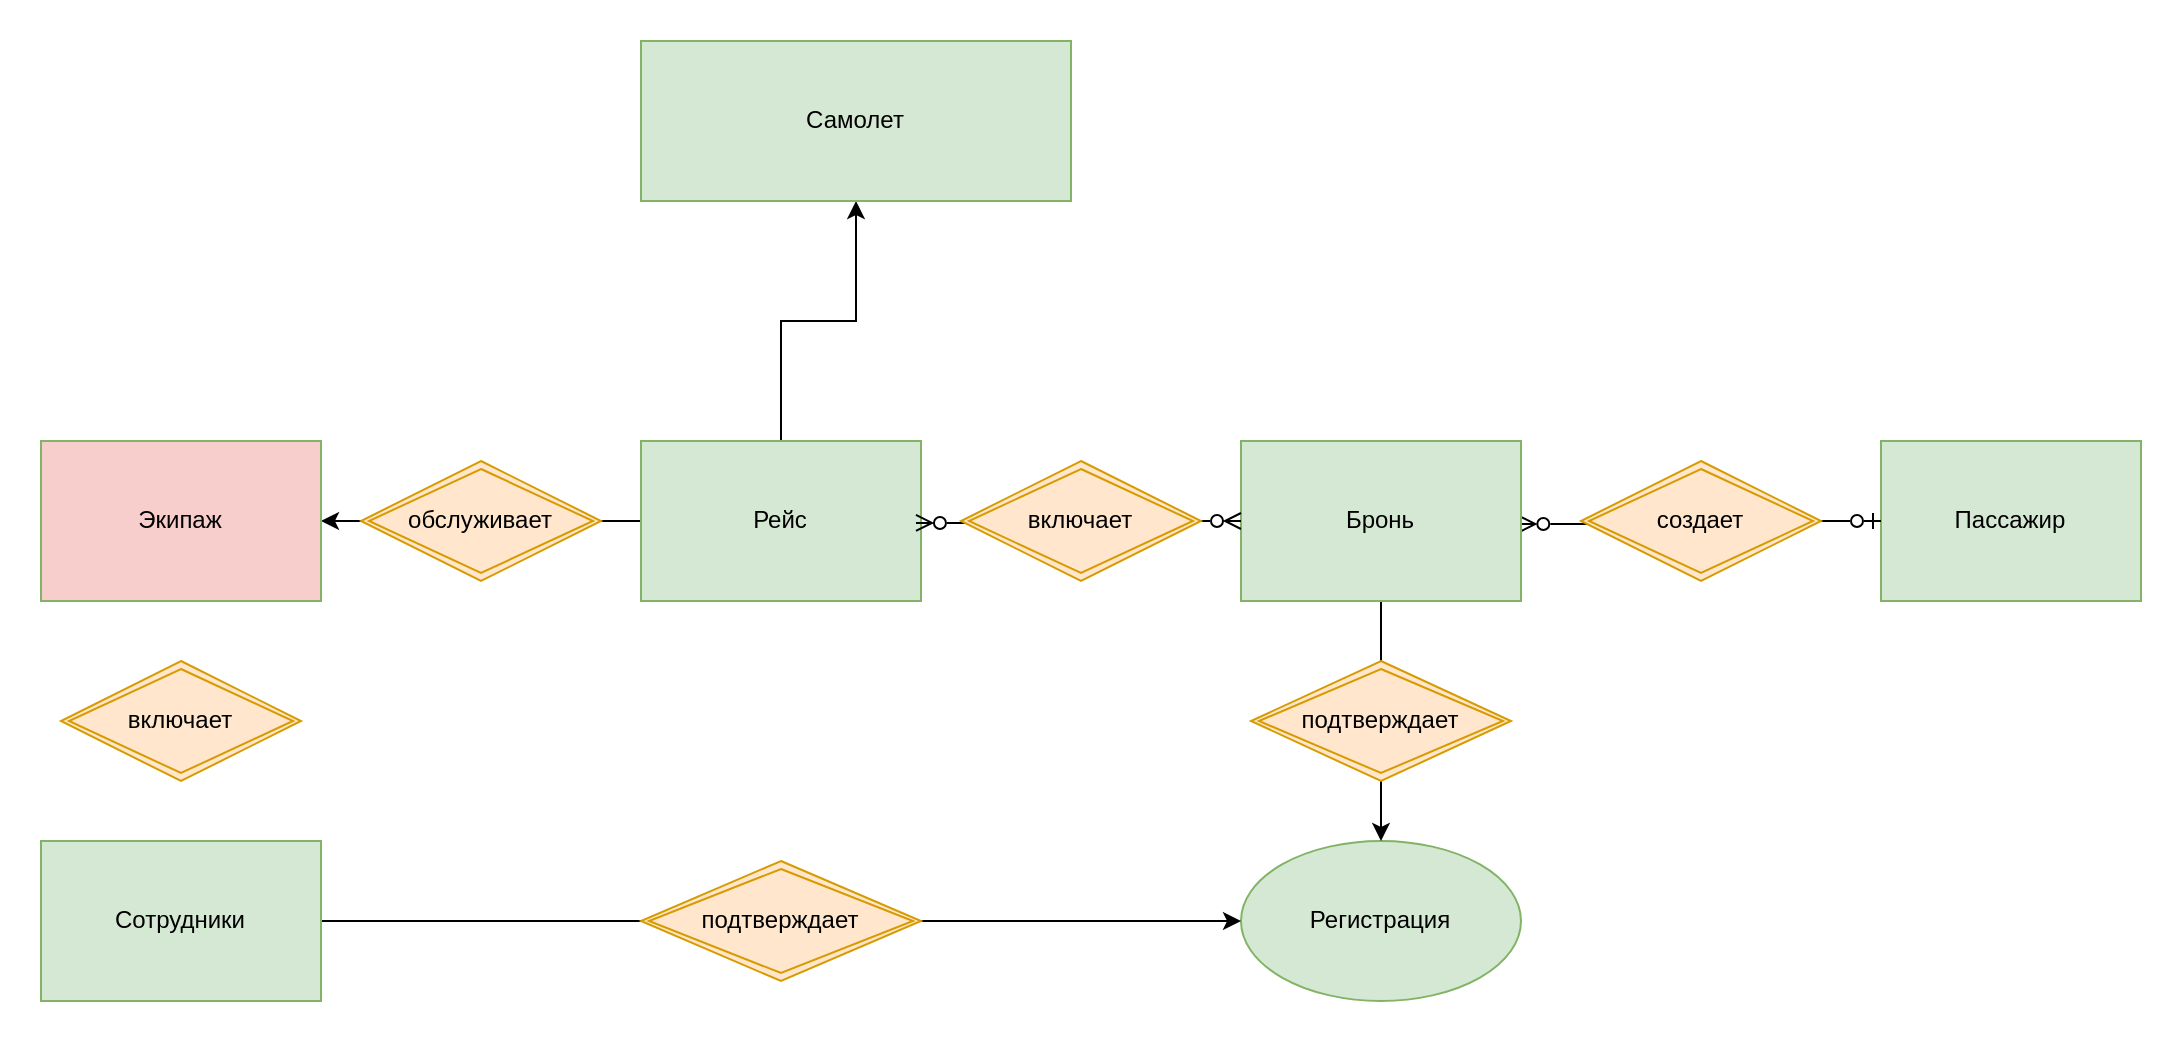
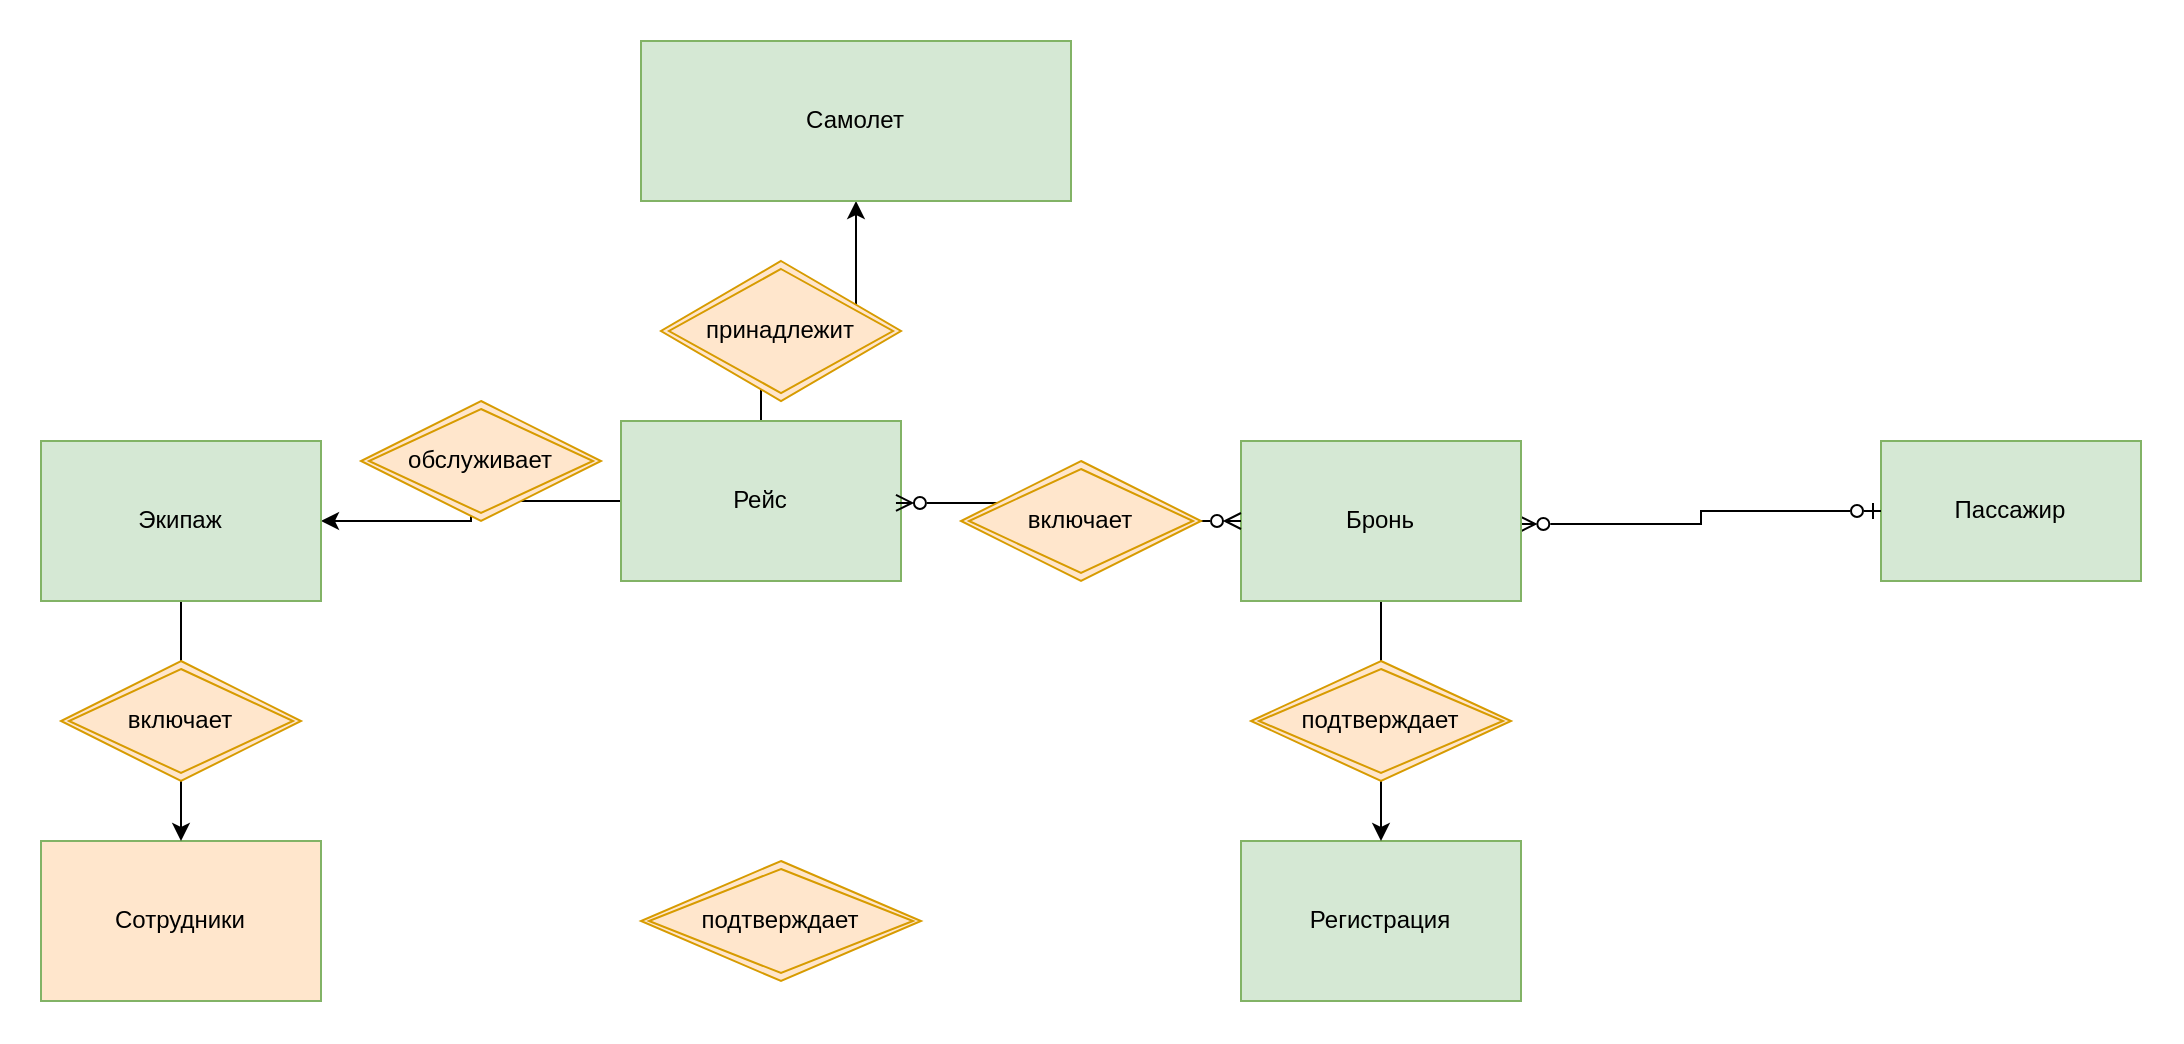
none -> (781, 331)
(181, 521) -> (181, 521)
(481, 521) -> (481, 461)
(781, 521) -> (761, 501)
(1701, 521) -> none
(2011, 521) -> (2011, 511)
none -> (181, 631)
(181, 921) -> (181, 921)
(481, 921) -> none
(1381, 921) -> (1381, 921)
